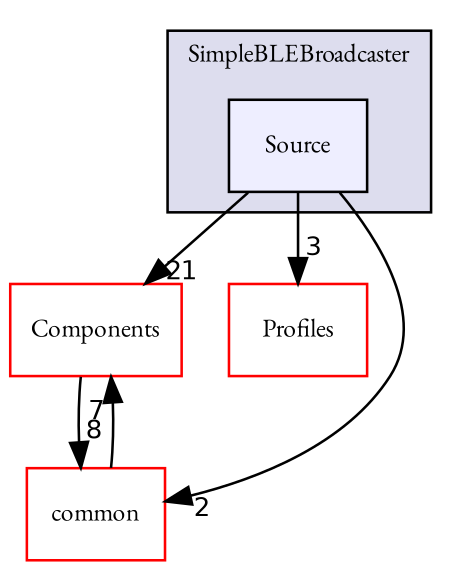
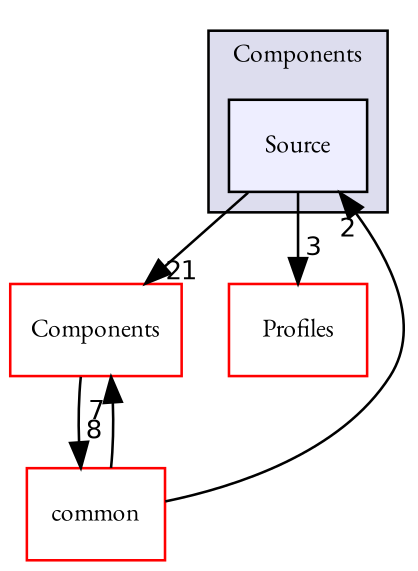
(299, 55) -> (298, 55)
(379, 390) -> (362, 409)
